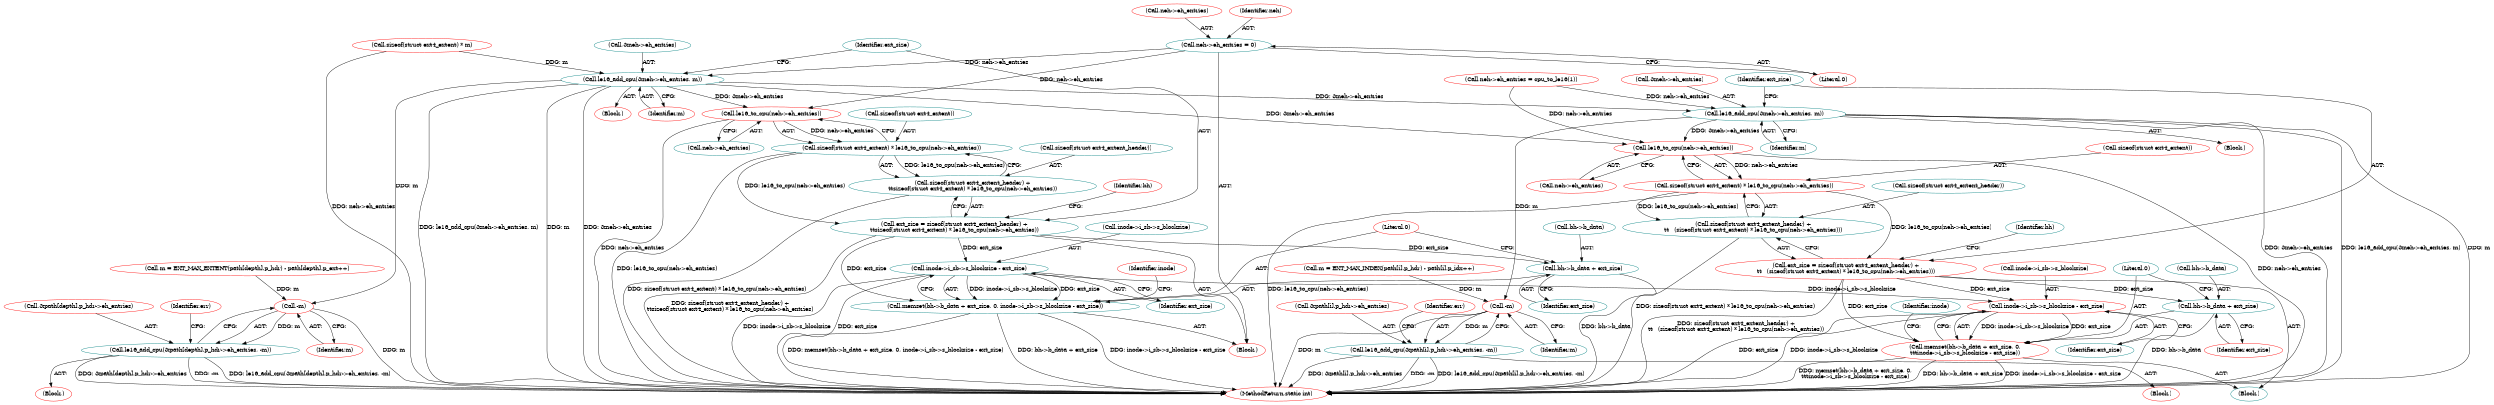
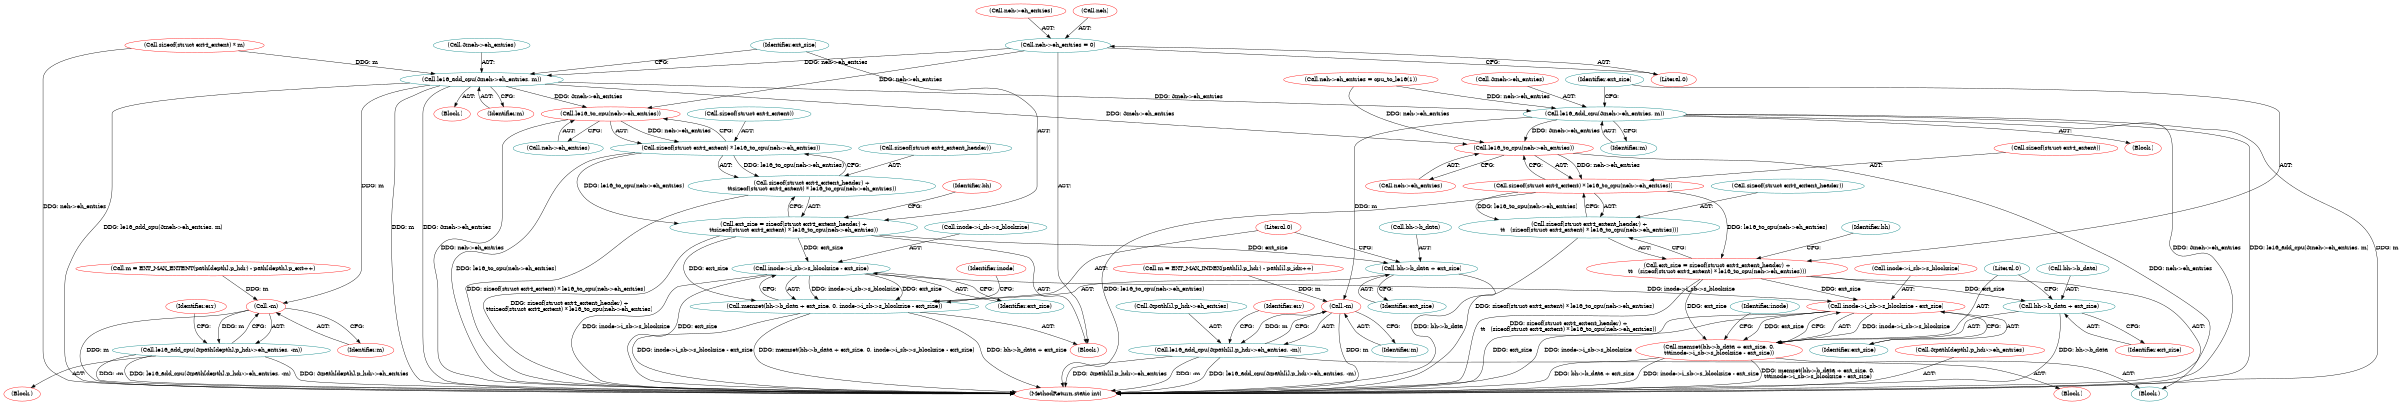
(1261, 11) -> (1095, 11)
(1342, 307) -> (1181, 307)
(133, 328) -> (1539, 391)
